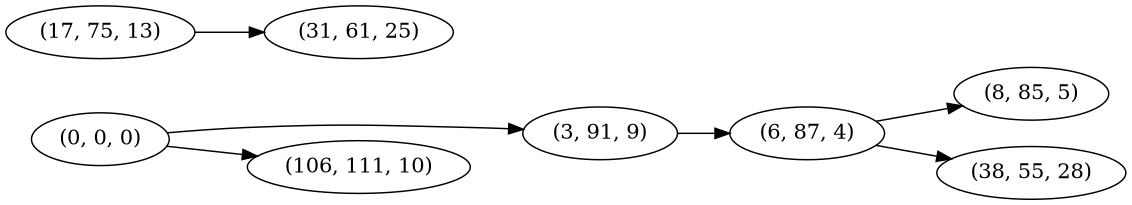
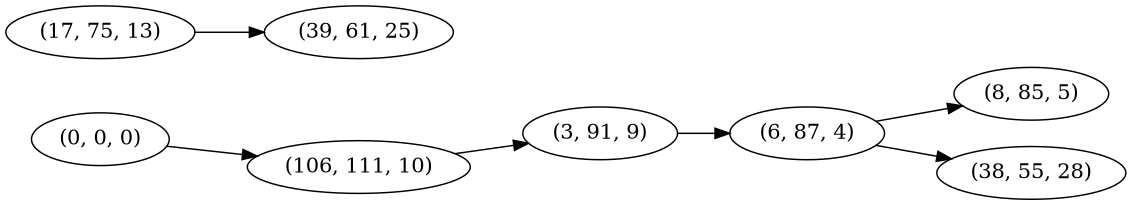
(359, 32) -> (359, 32)
(338, 125) -> (484, 150)
